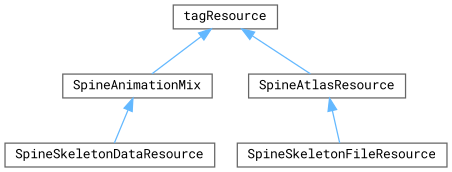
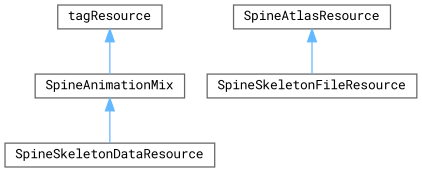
(281, 55) -> none
